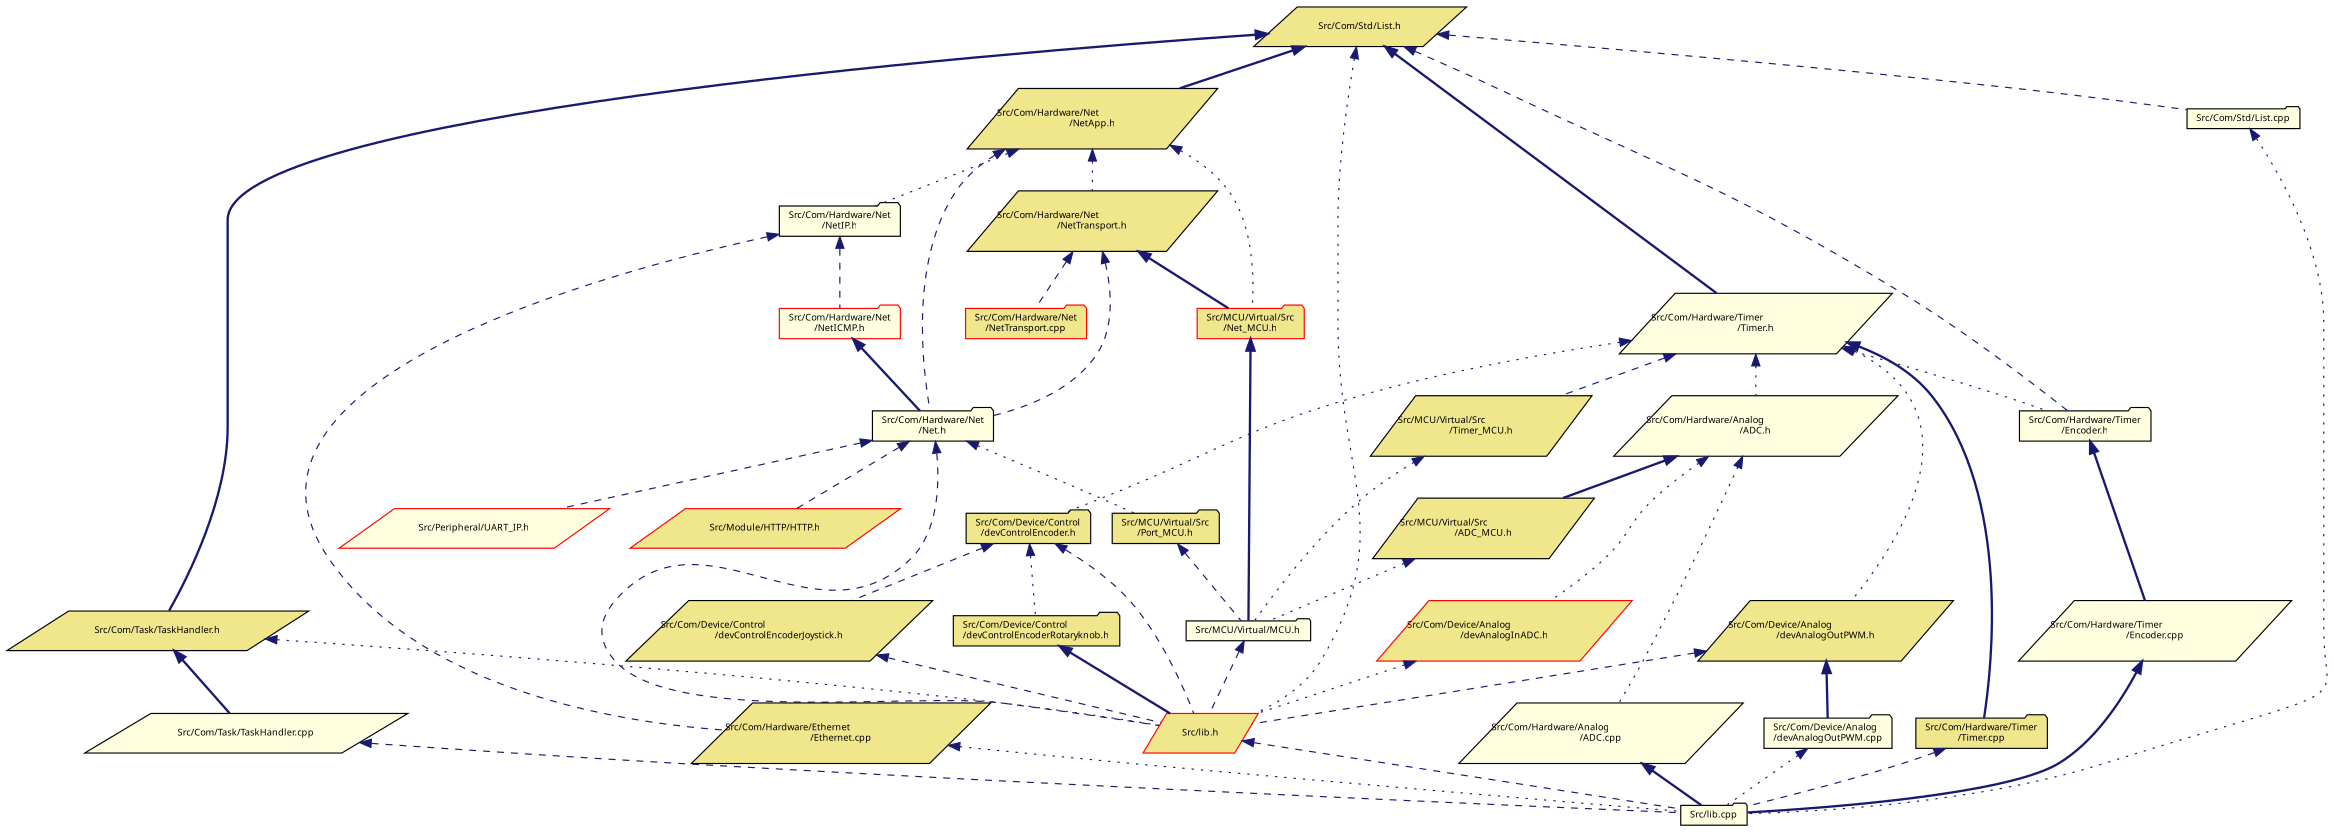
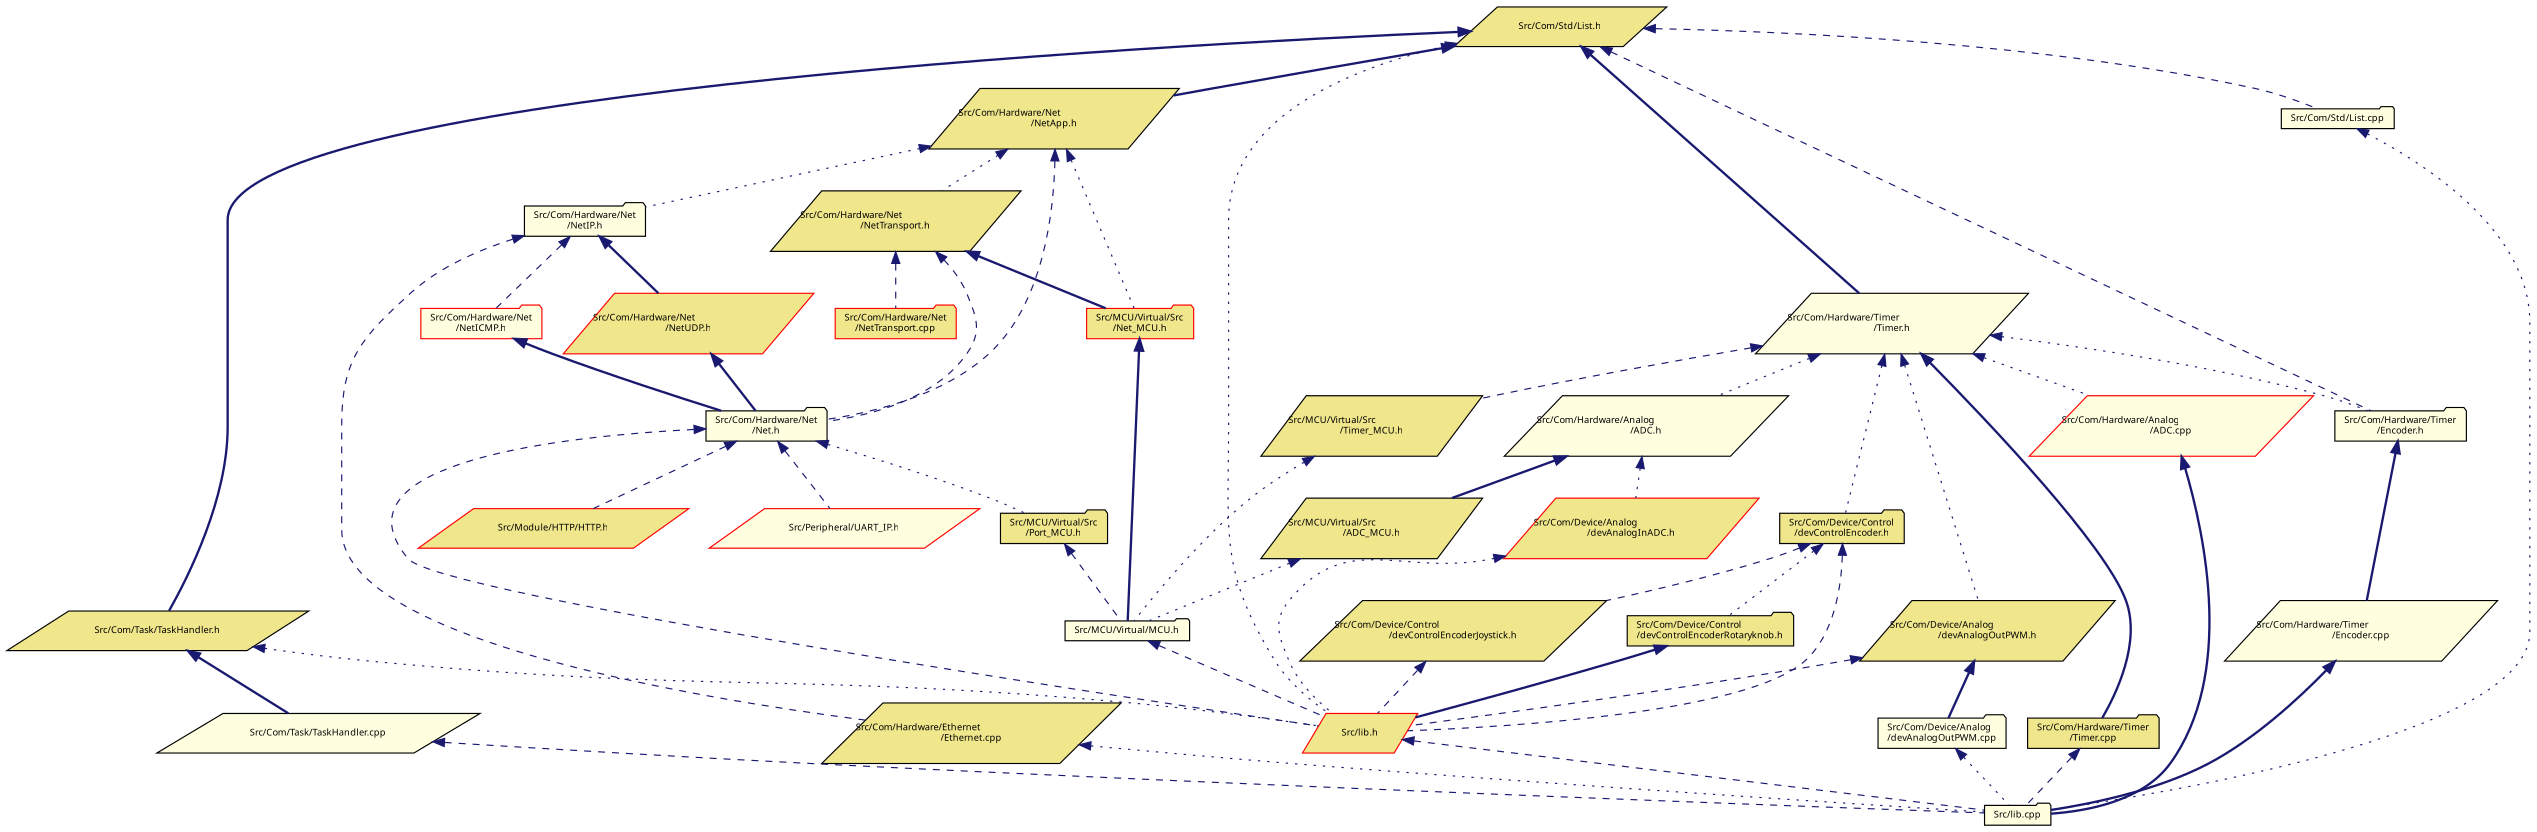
none -> (689, 324)
(1681, 586) -> (2037, 377)
(1601, 733) -> (2171, 426)
